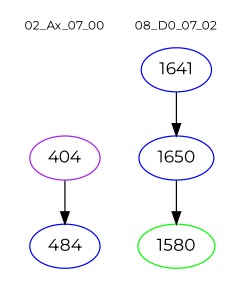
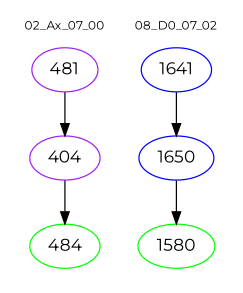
none -> (65, 70)
(65, 246) -> (65, 246)
